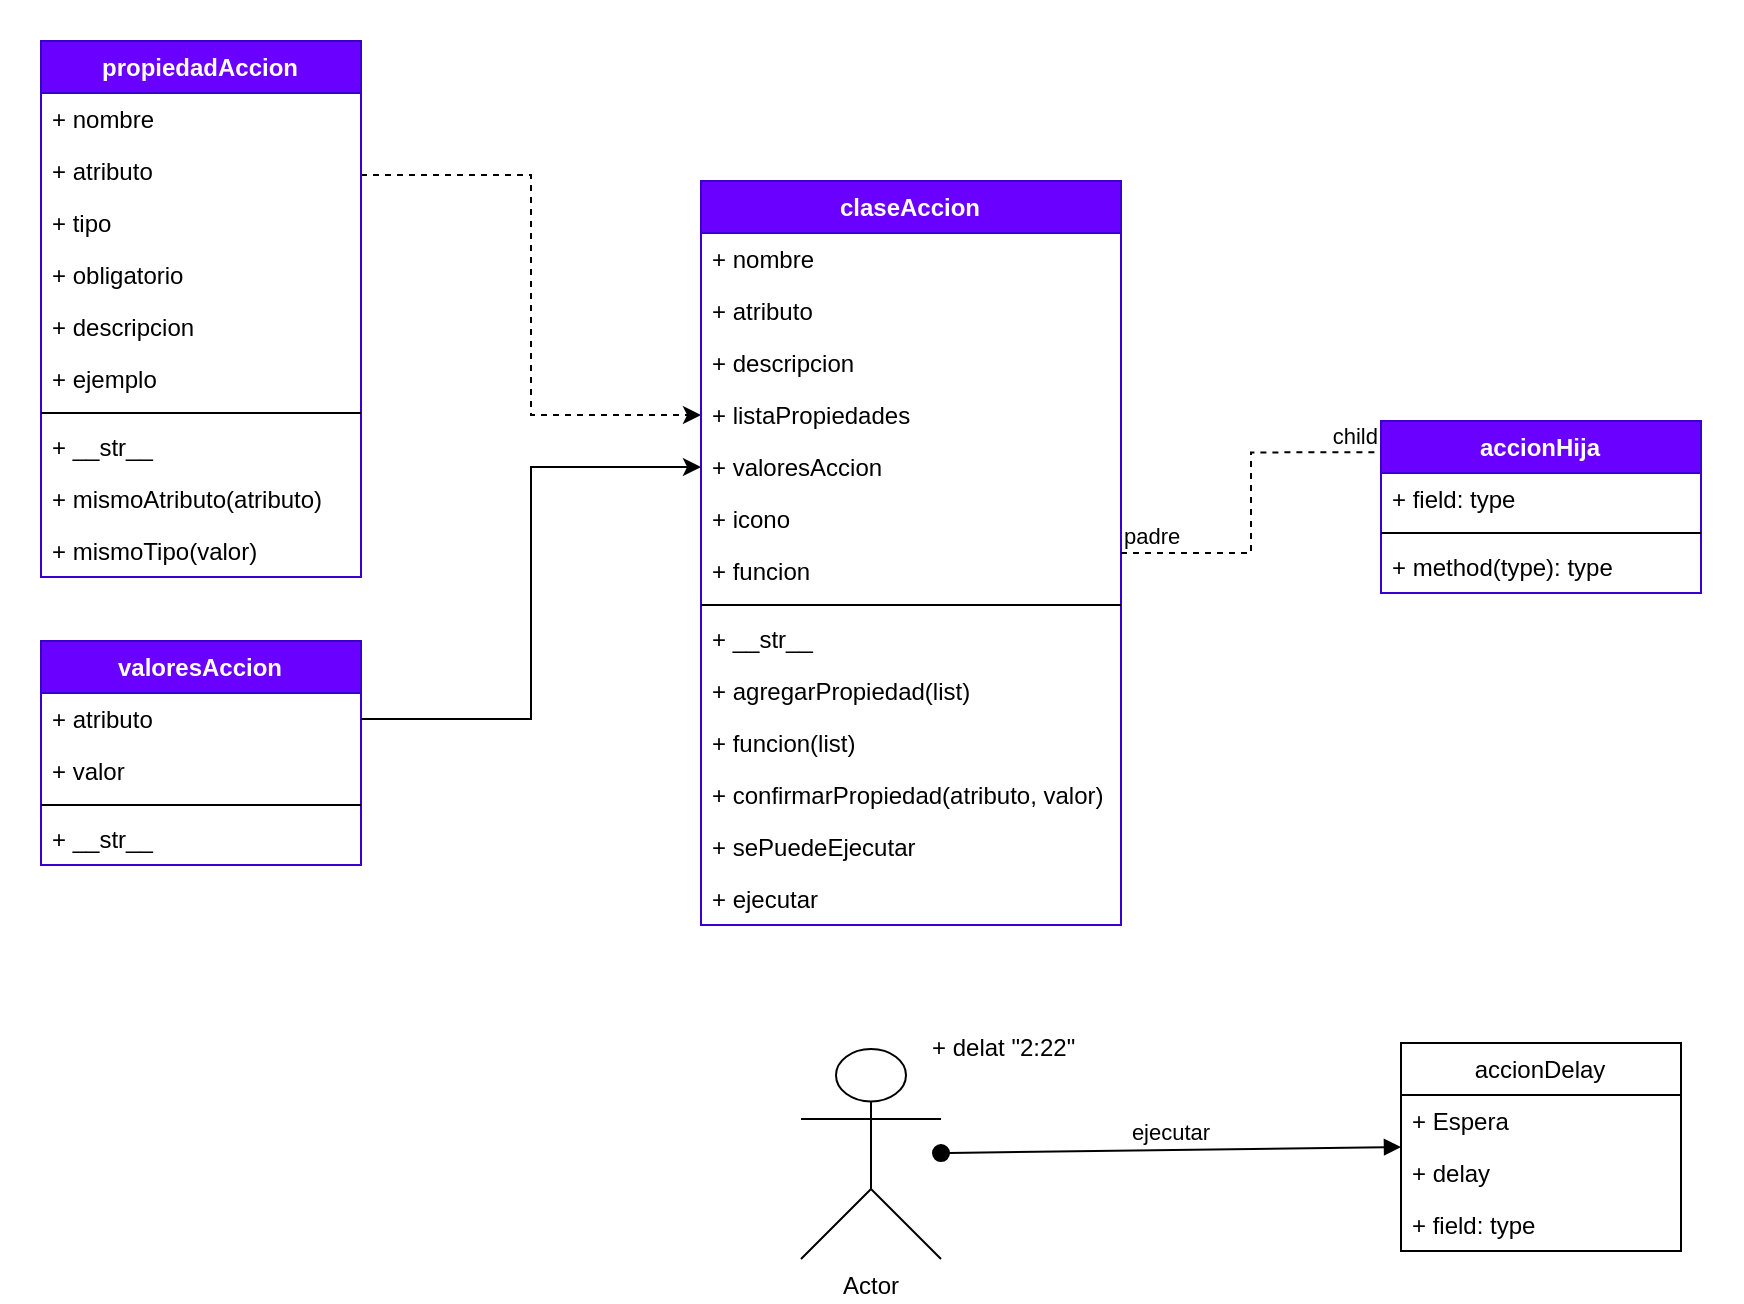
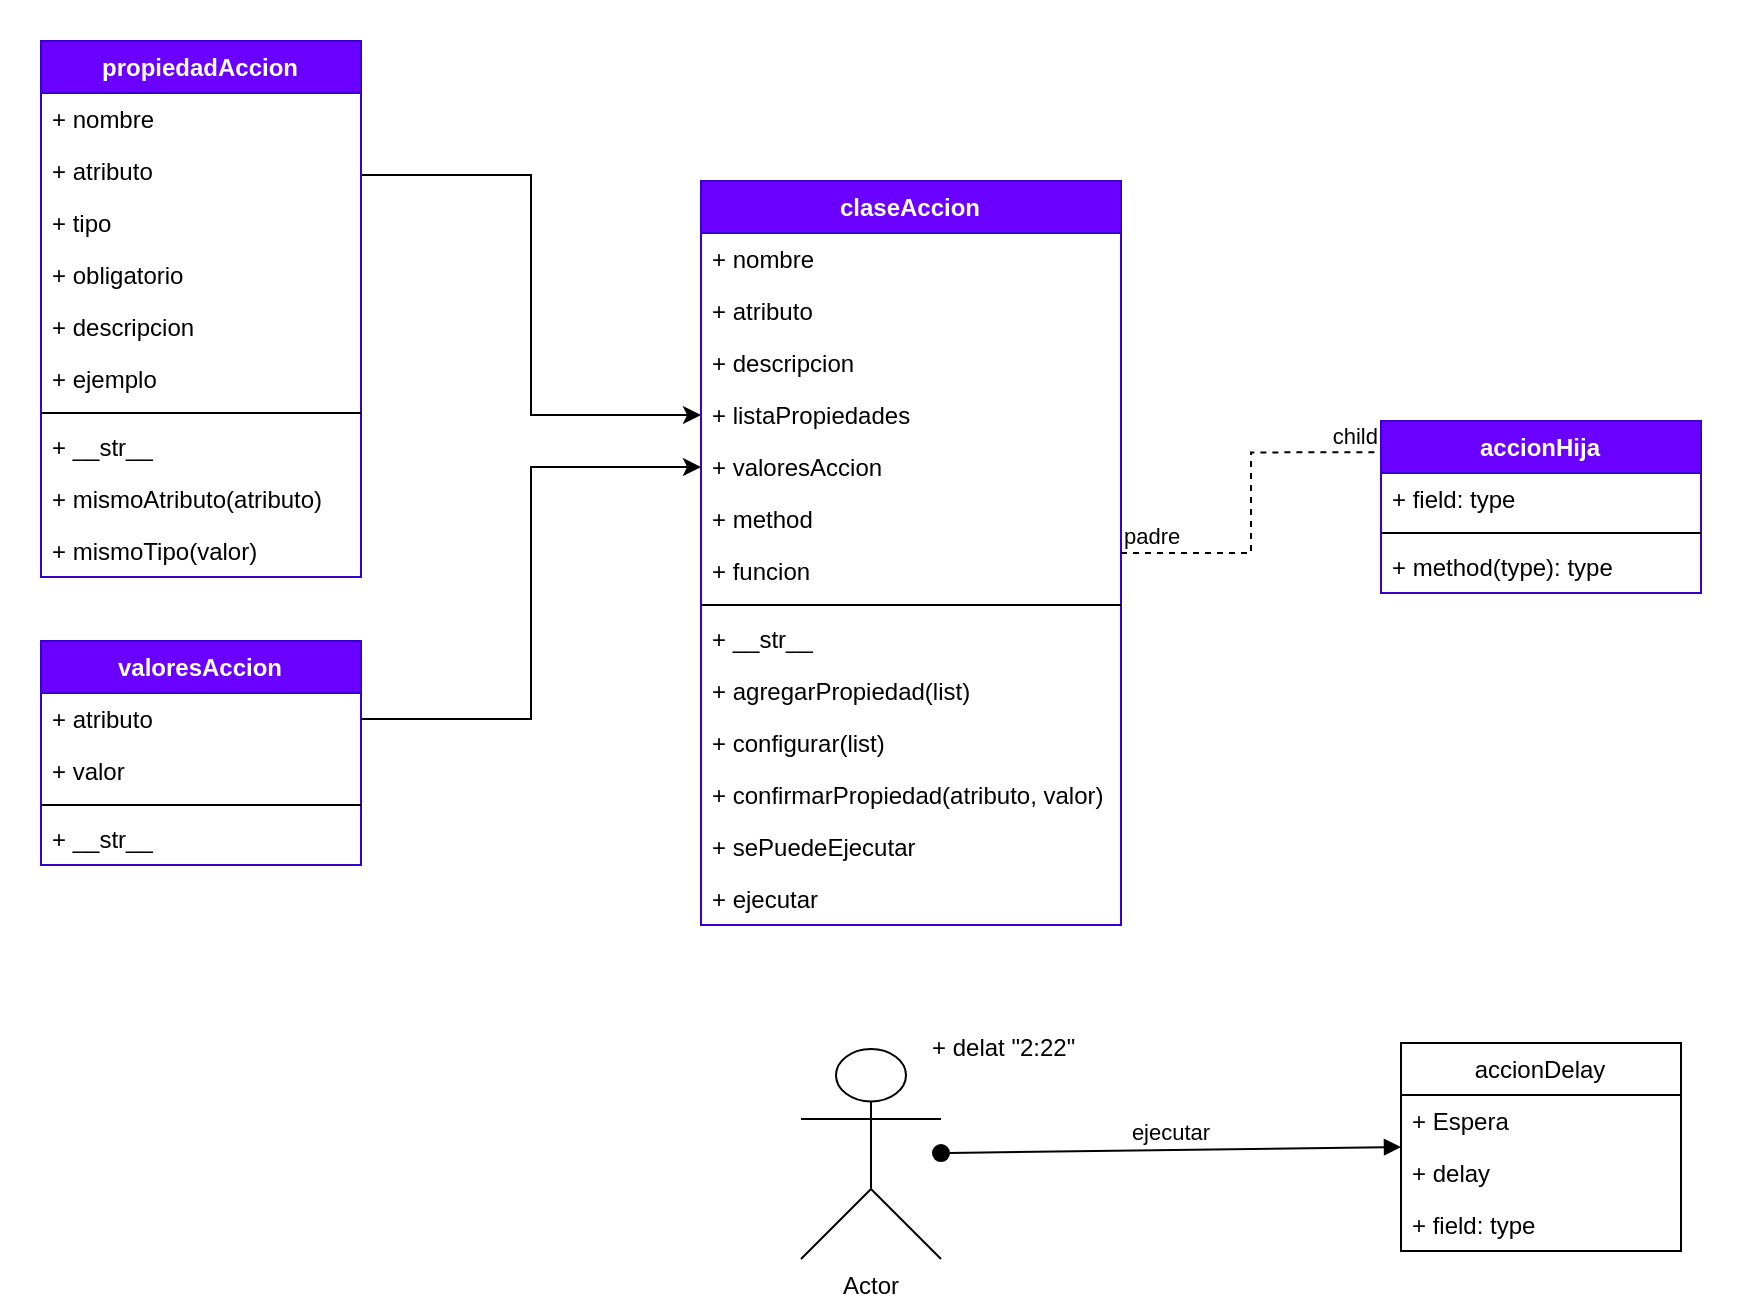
(531, 289) -> (531, 289)
(753, 520) -> (763, 520)
(803, 744) -> (824, 744)
